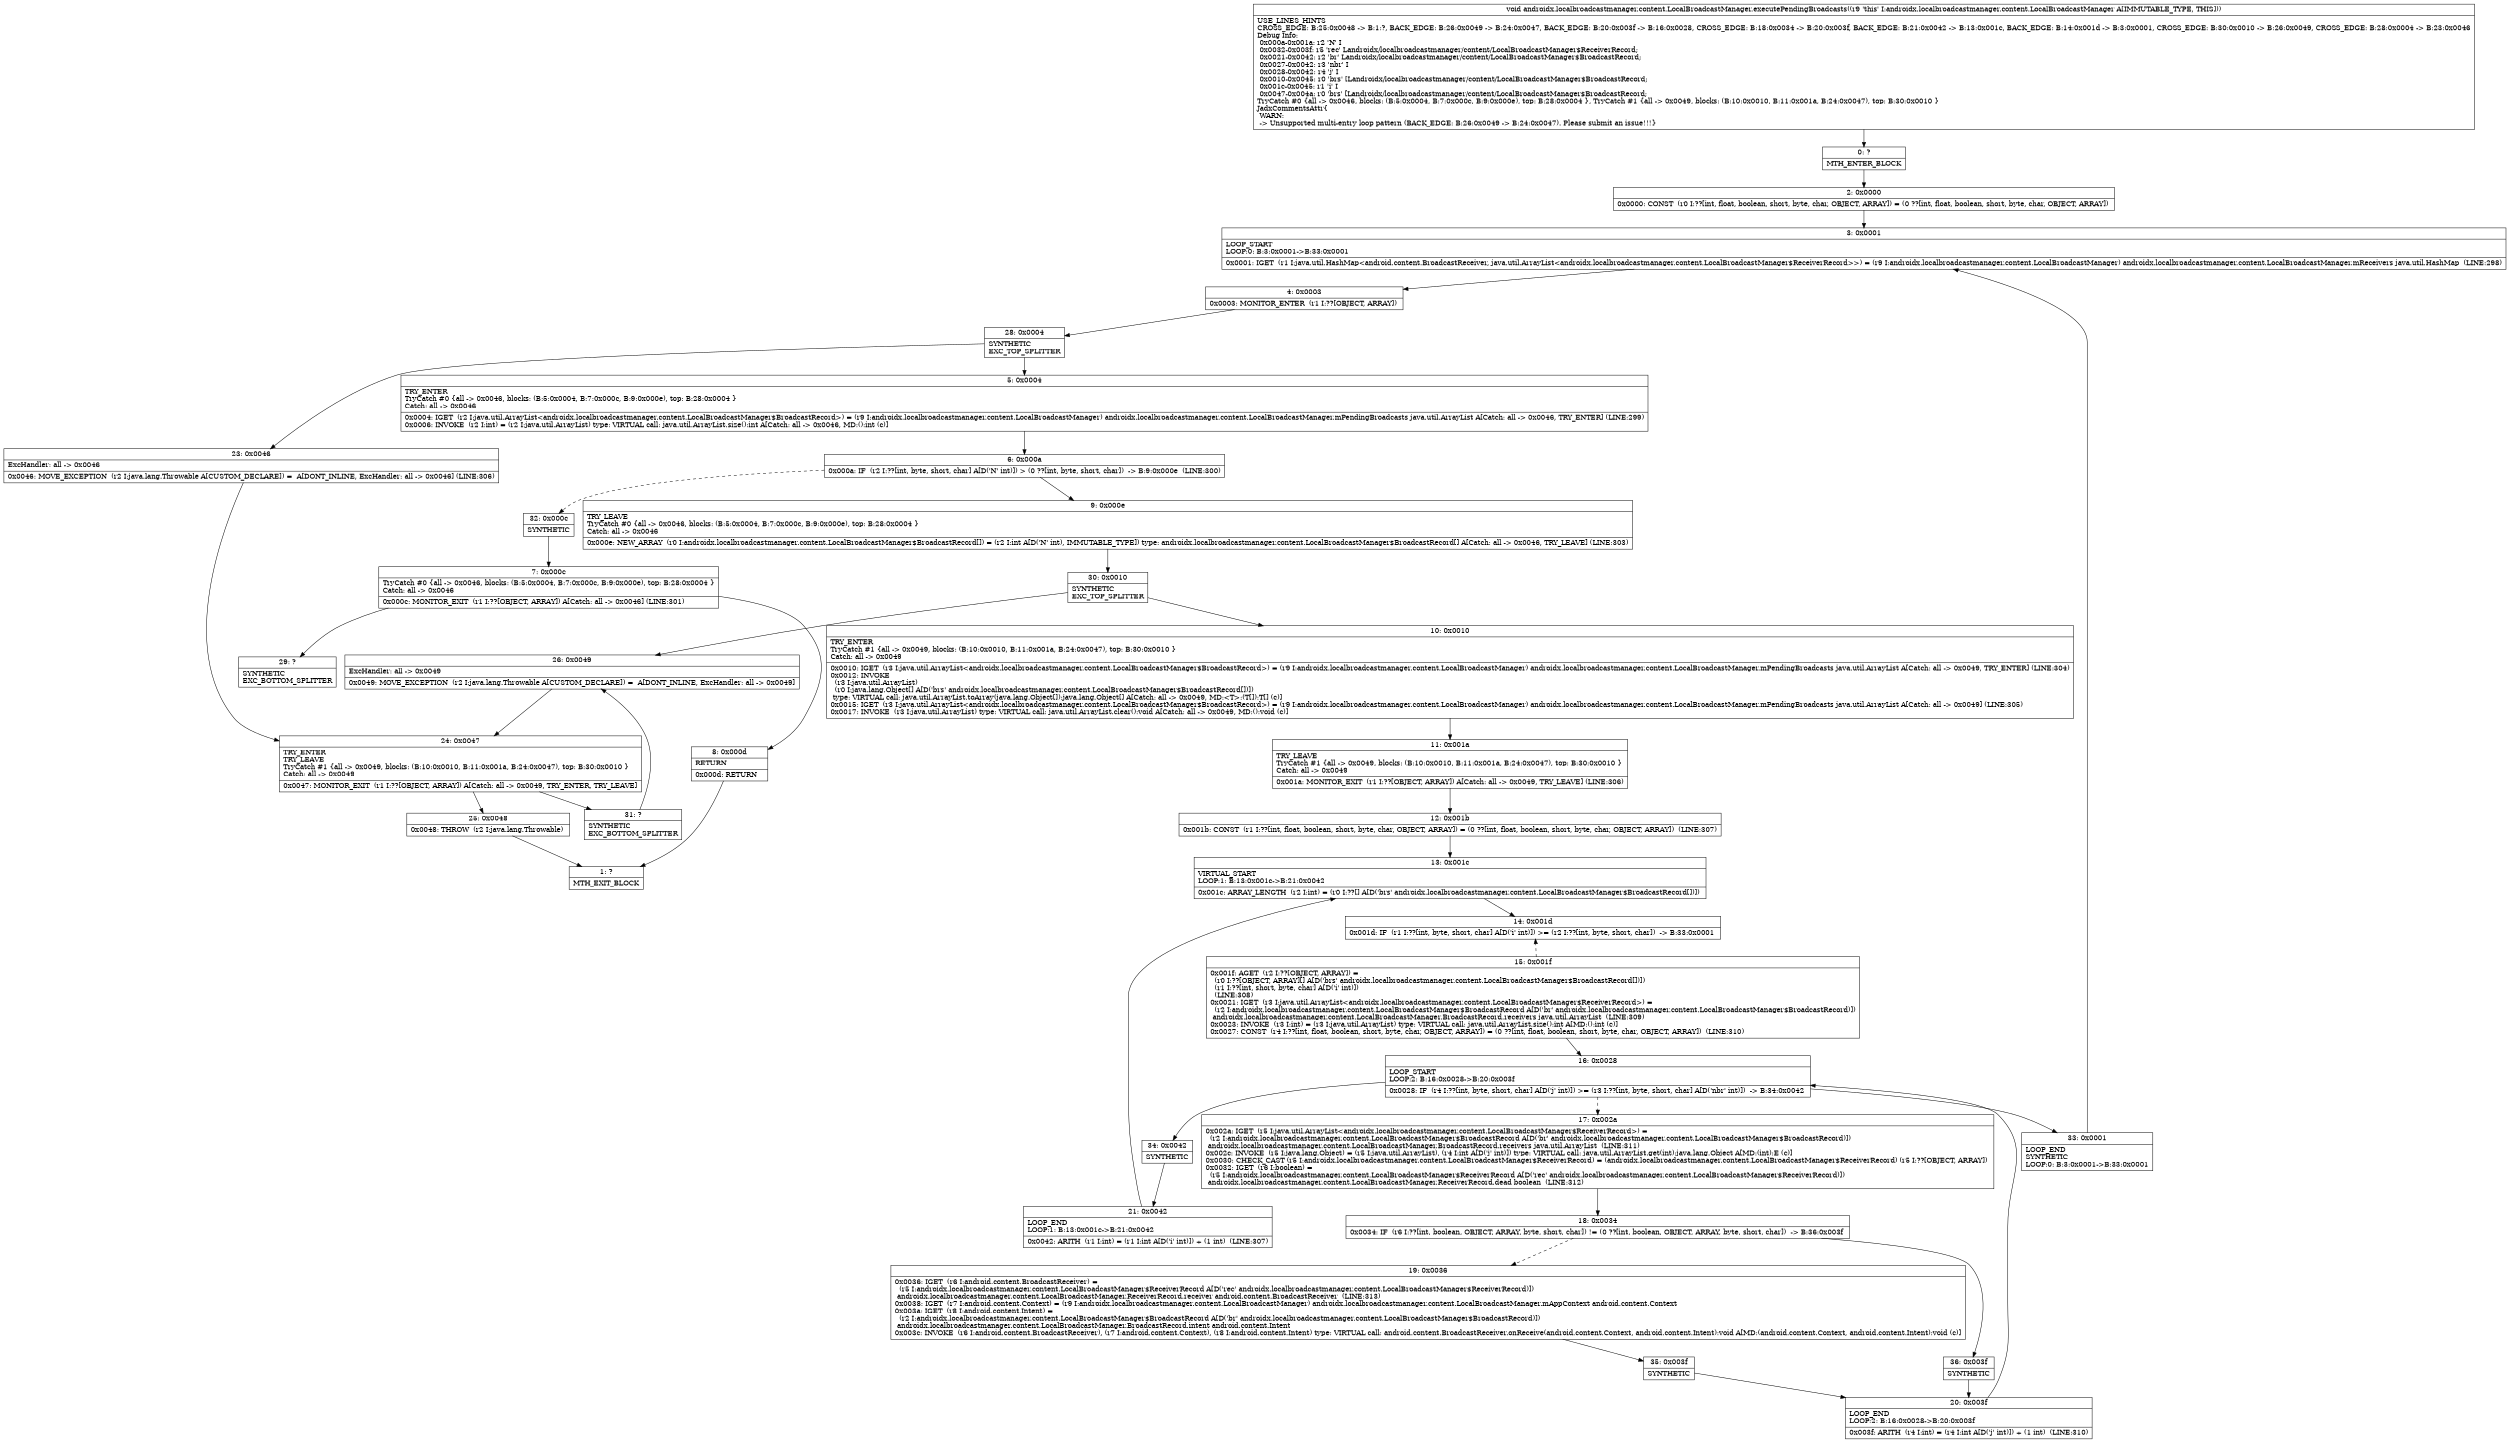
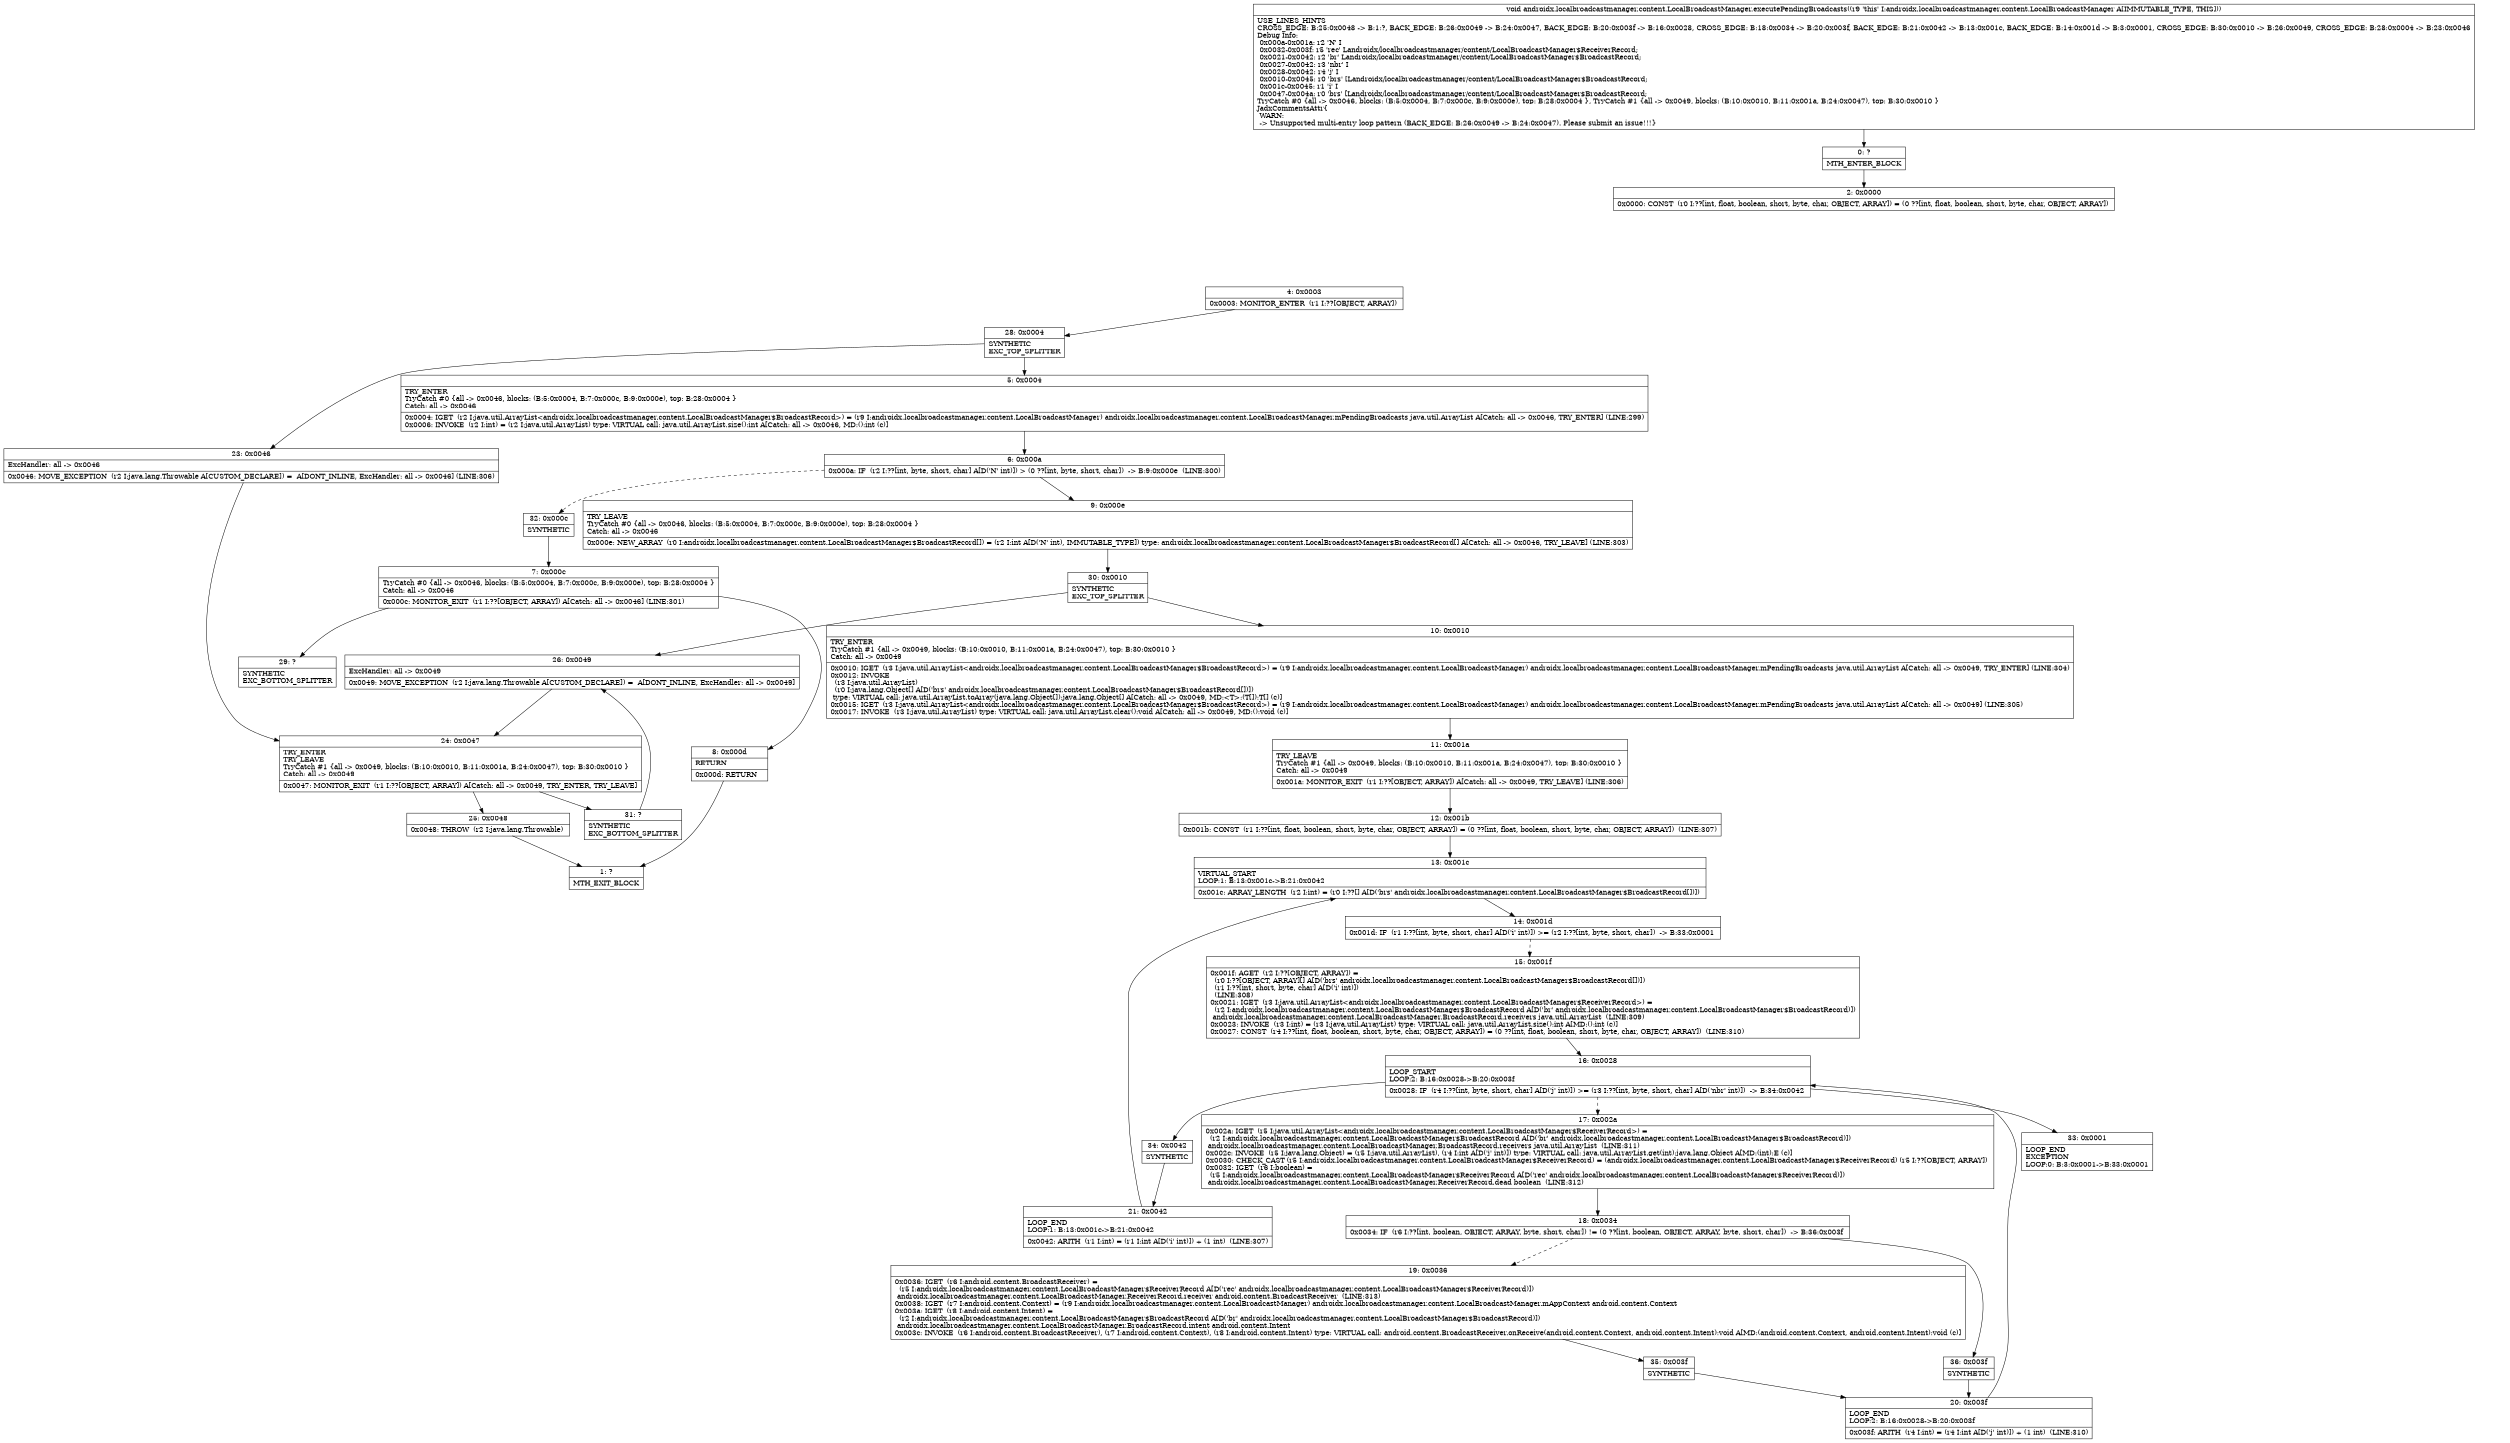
(1864, 249) -> none
(1536, 950) -> (1530, 945)
(2047, 1157) -> (2047, 1157)
